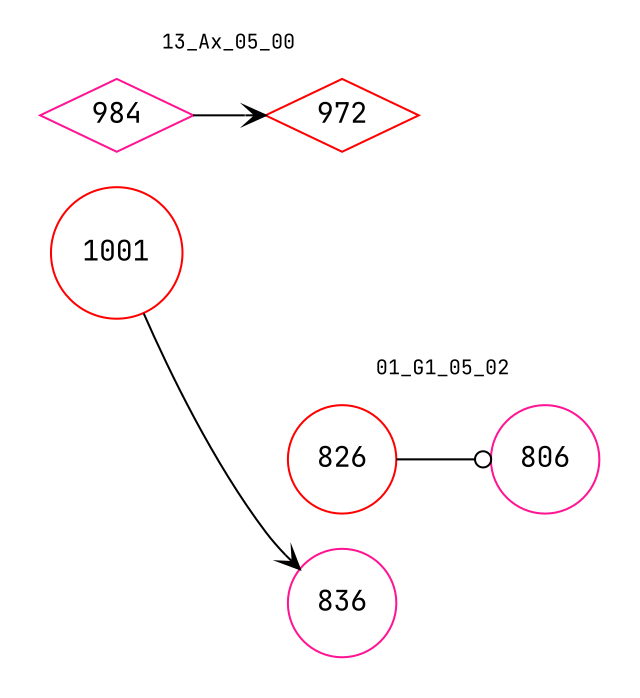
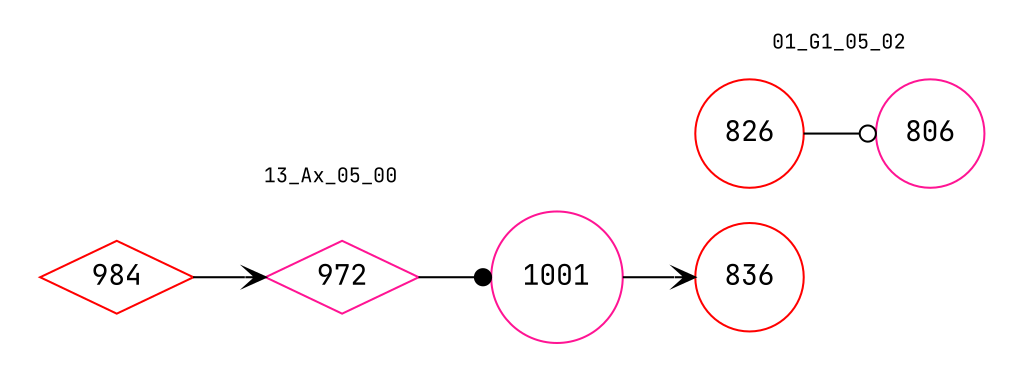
(117, 115) -> (117, 277)
(342, 115) -> (342, 277)
(117, 253) -> (557, 277)
none -> (446, 277)
(342, 603) -> (750, 277)
